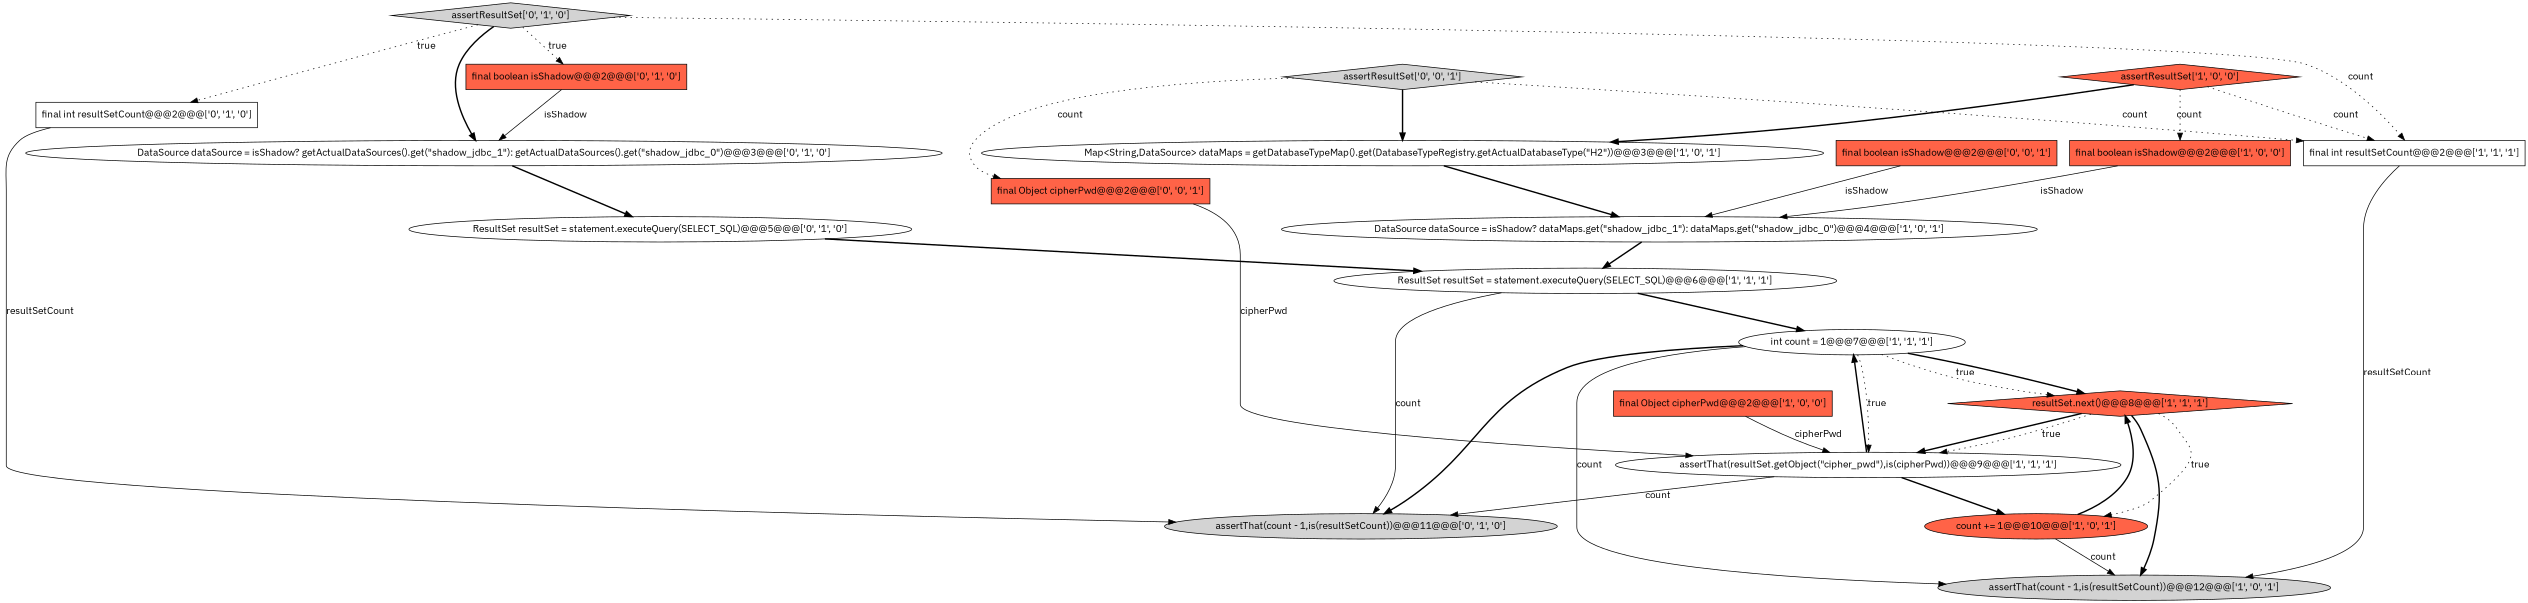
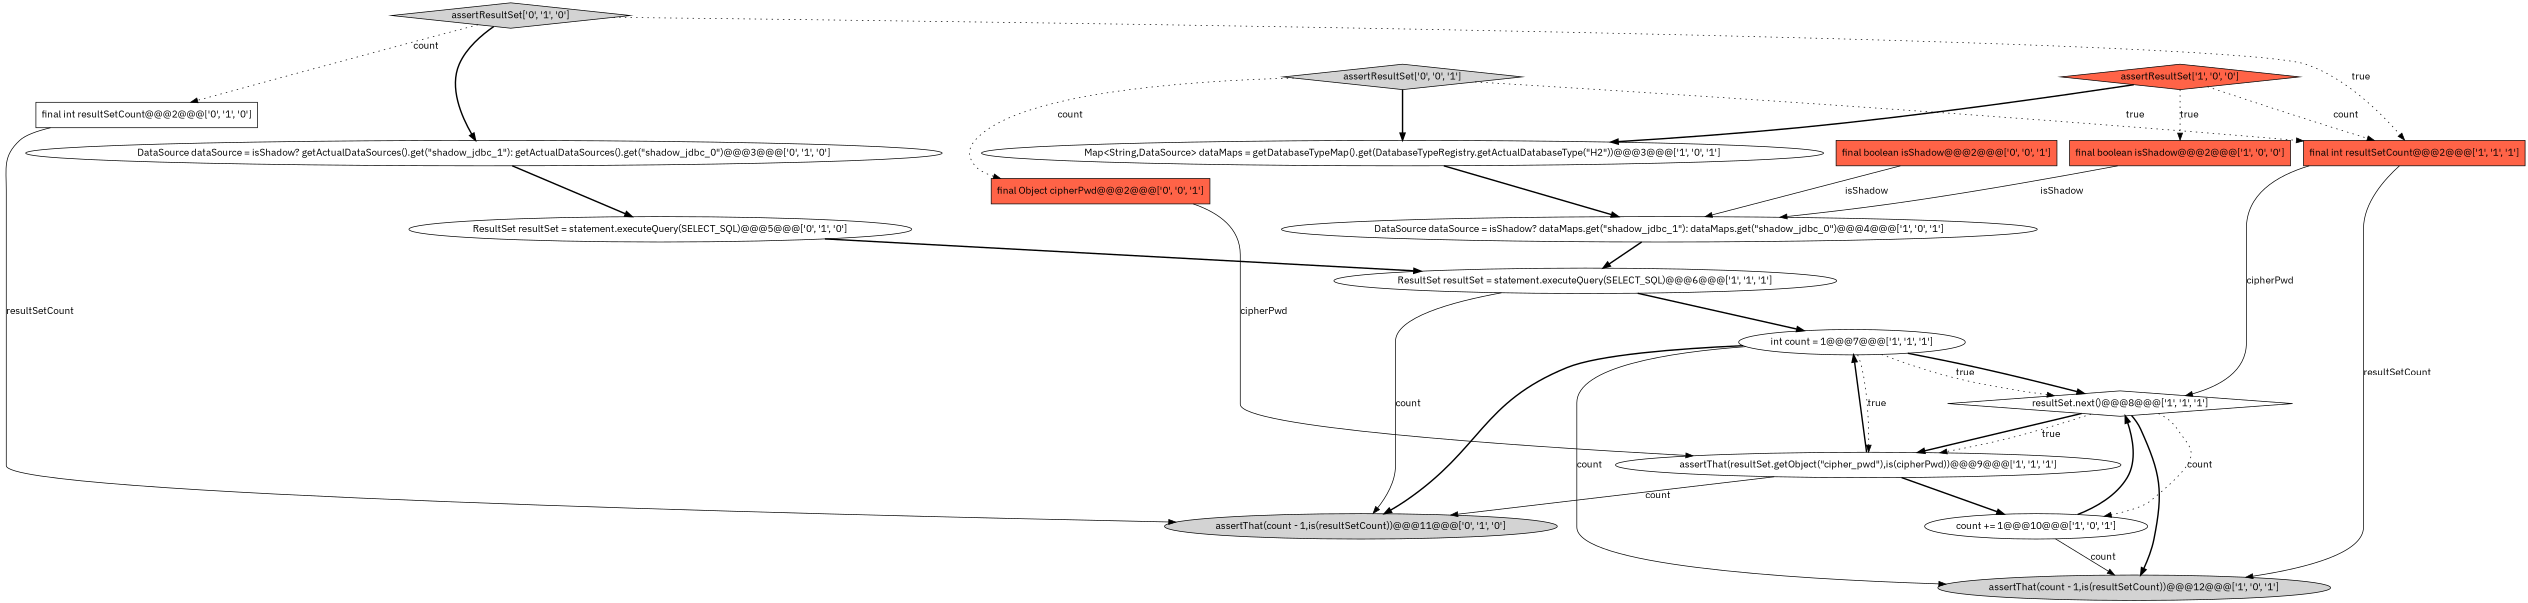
(426, 46) -> (426, 46)
(576, 77) -> none
(2361, 77) -> (2361, 77)
(2135, 115) -> (2135, 115)
(2190, 115) -> (2190, 115)
(2414, 153) -> (2414, 153)
none -> (2246, 278)
(1723, 404) -> none
(2120, 404) -> (2120, 404)
(2200, 465) -> (2200, 465)
(2036, 526) -> (2036, 526)
